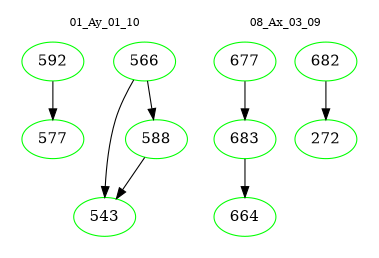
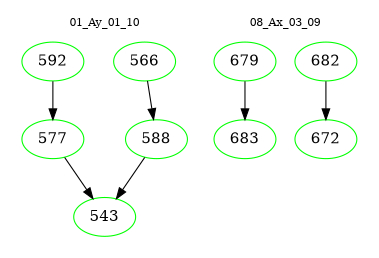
(245, 62) -> (245, 62)
(112, 131) -> (76, 174)
(326, 139) -> (326, 139)
(245, 217) -> none
